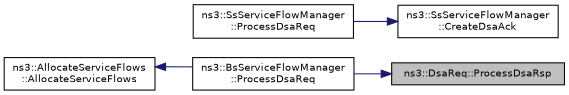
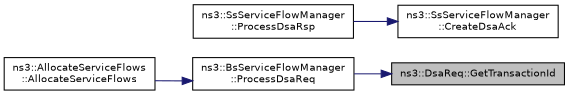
(273, 21) -> (273, 21)
(179, 67) -> (169, 81)
(478, 74) -> (478, 74)
